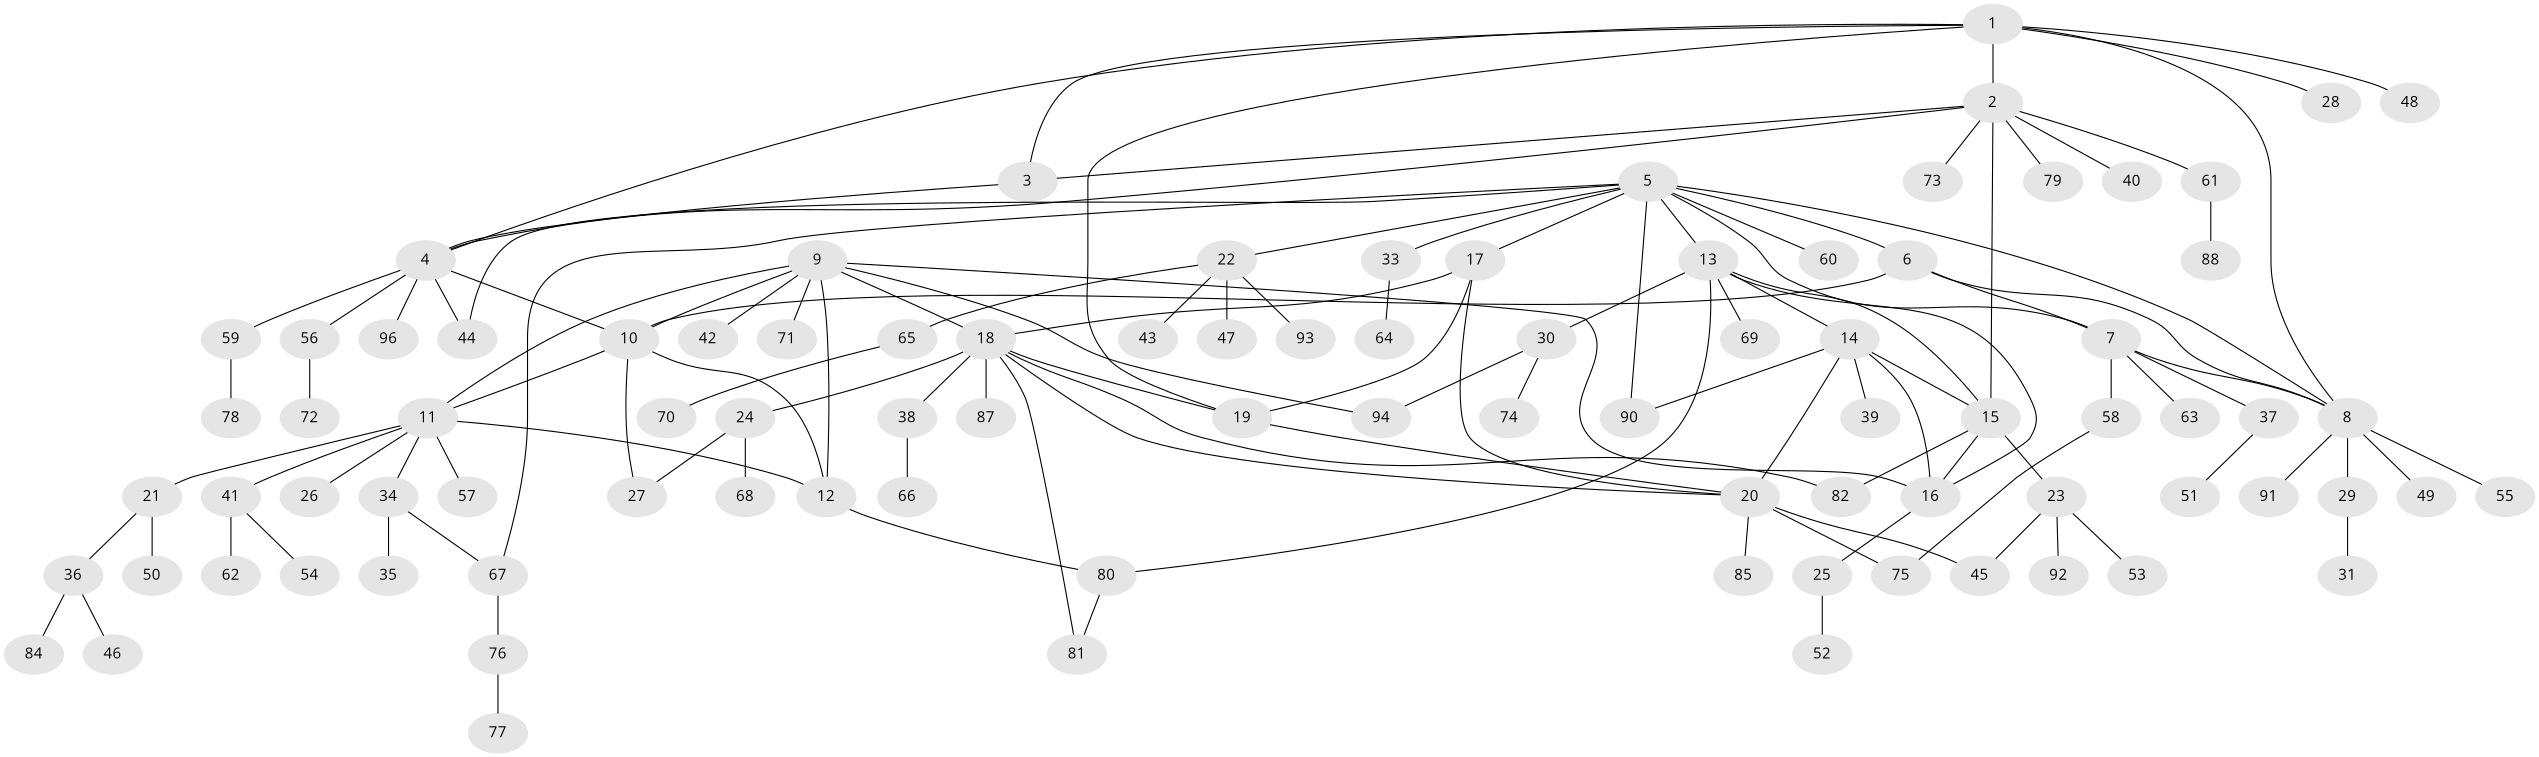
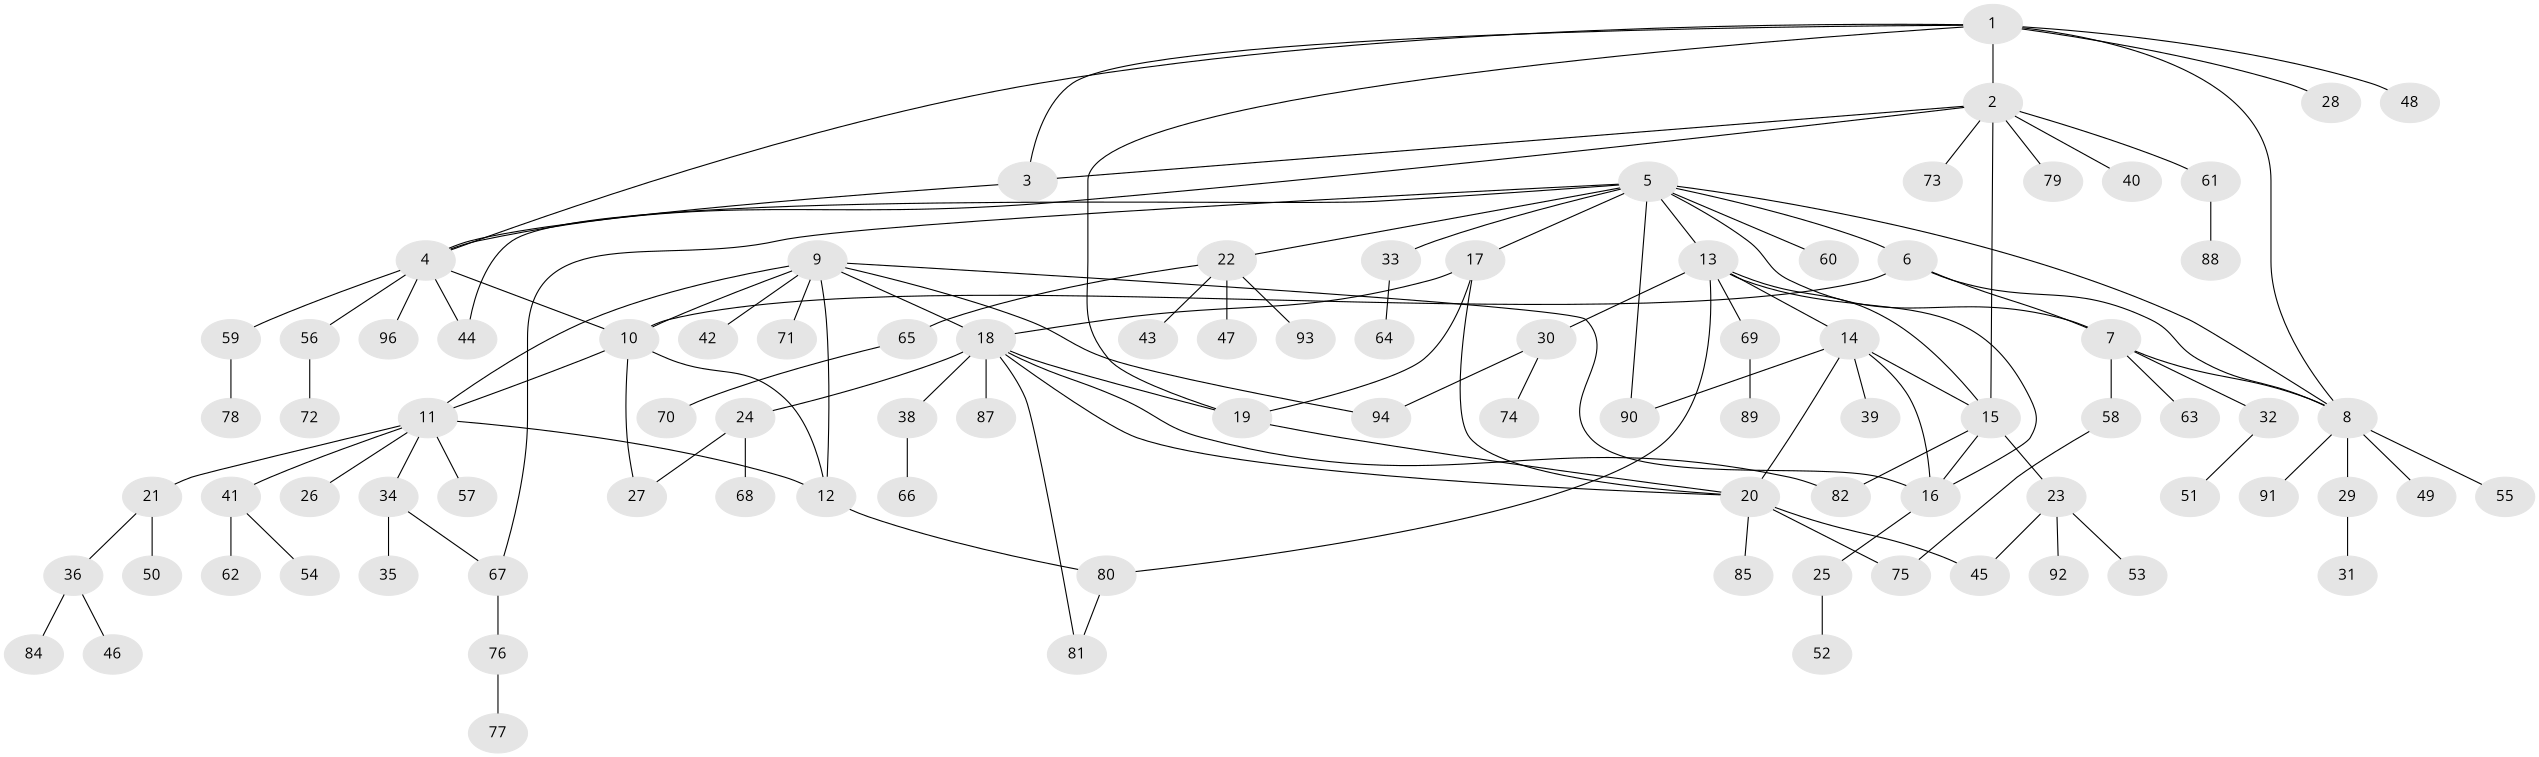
none -> (1750, 418)
(2269, 418) -> (2269, 418)
